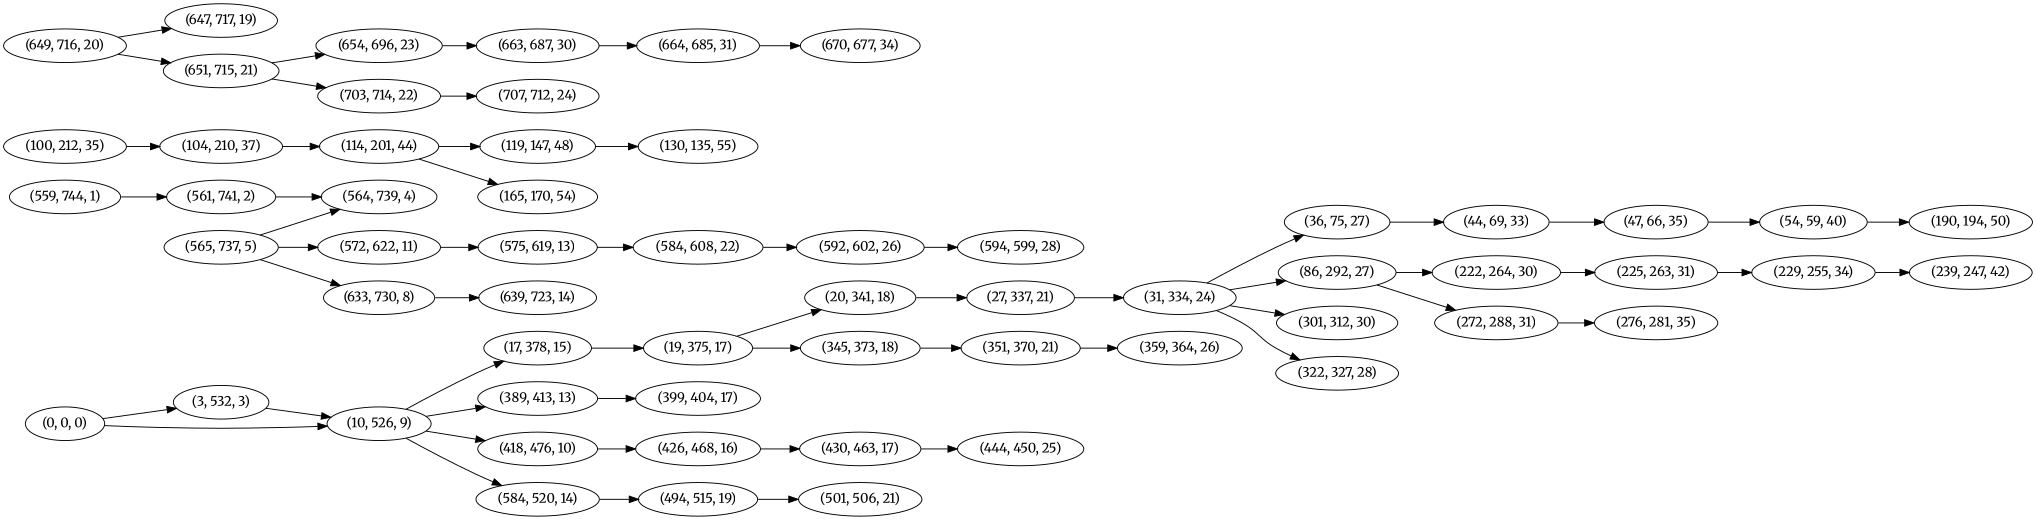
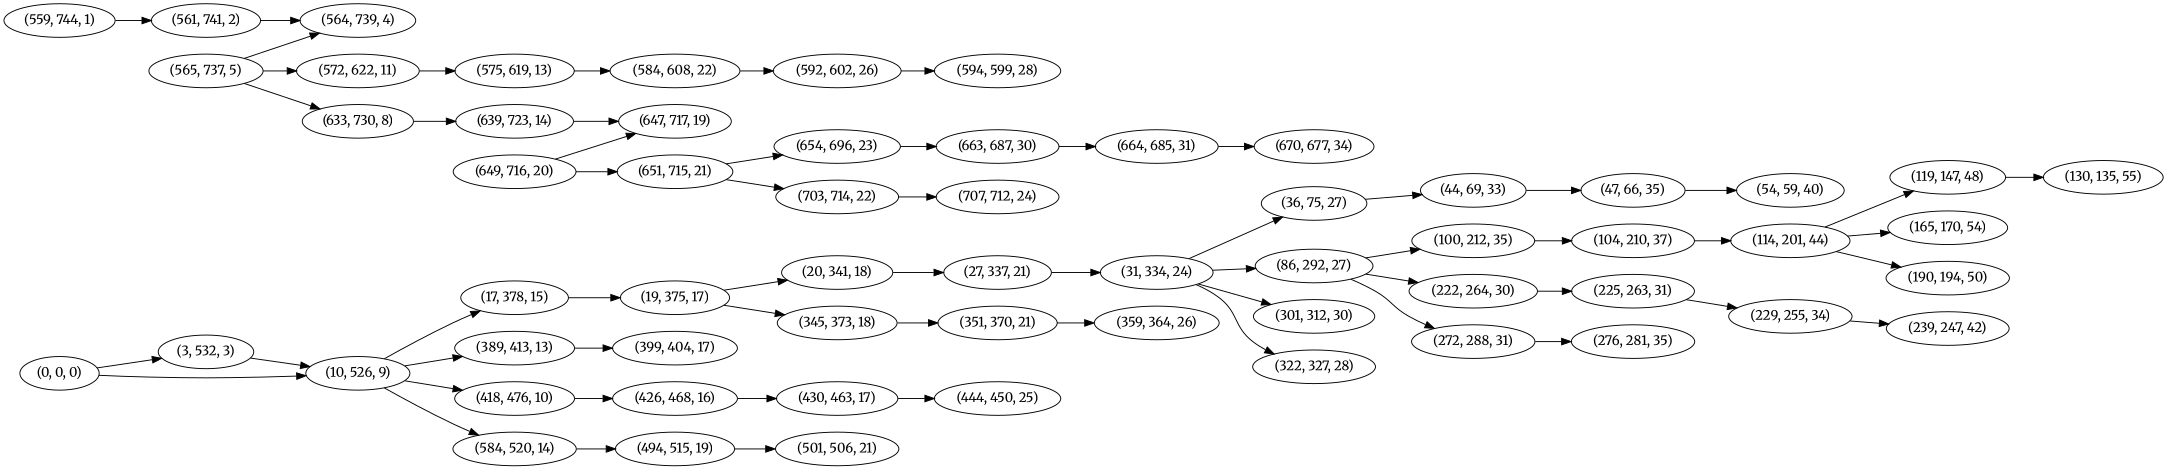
none -> (591, 121)
(1883, 222) -> (1864, 258)
none -> (1388, 254)
